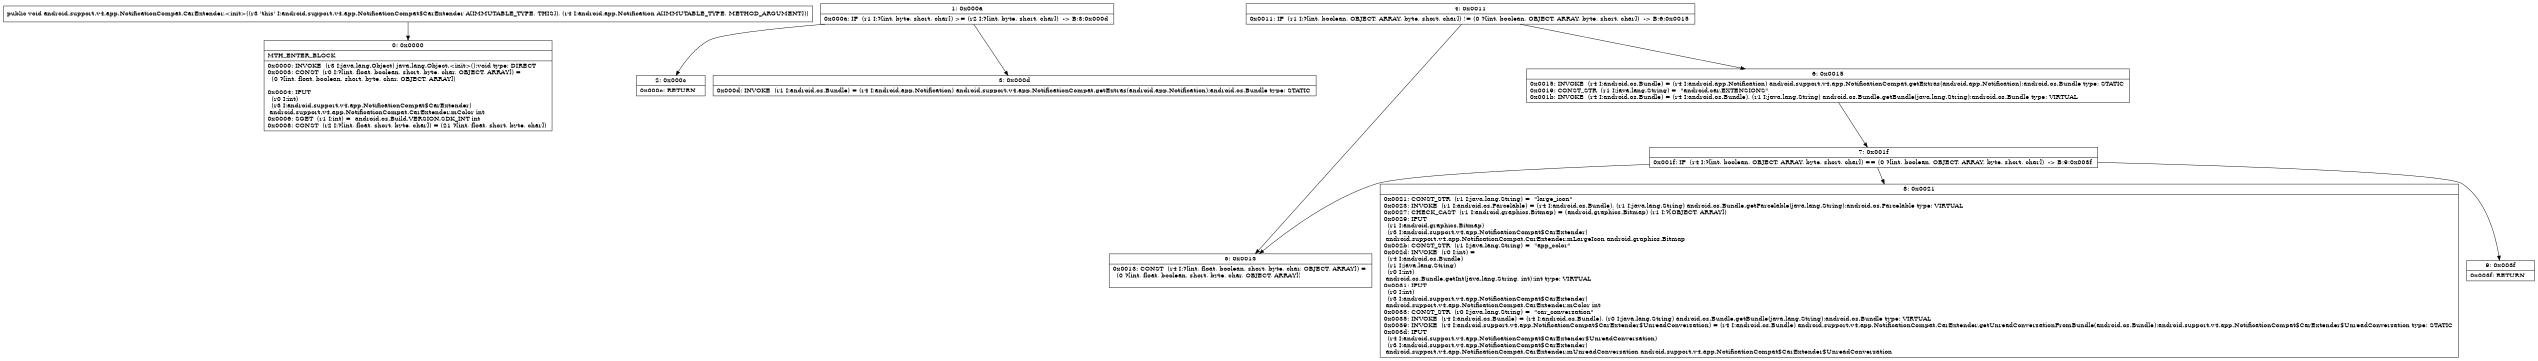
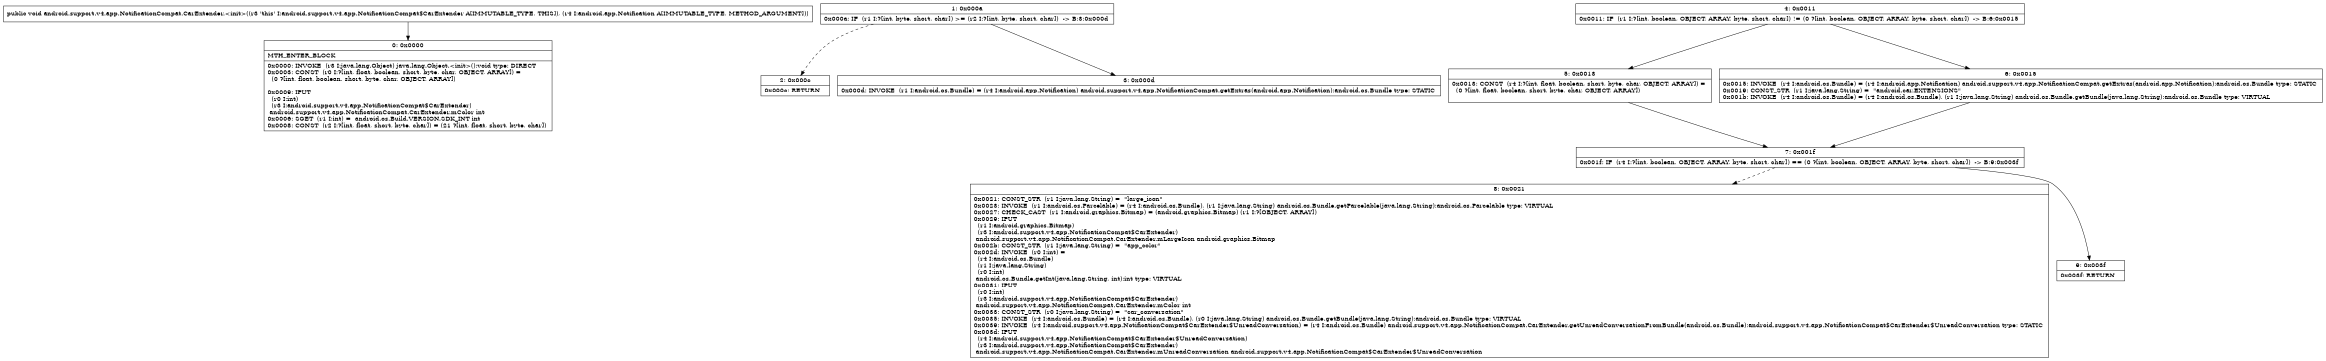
(745, 33) -> (833, 41)
(291, 92) -> (291, 92)
(1880, 174) -> (1756, 175)
(1447, 175) -> (1696, 125)
